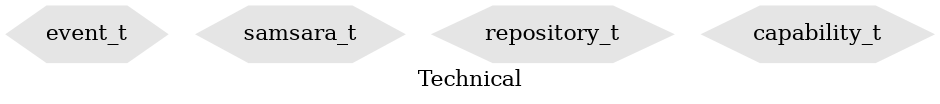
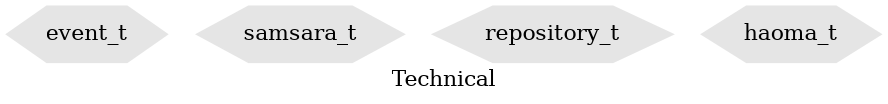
none -> (791, 34)
(818, 34) -> none
